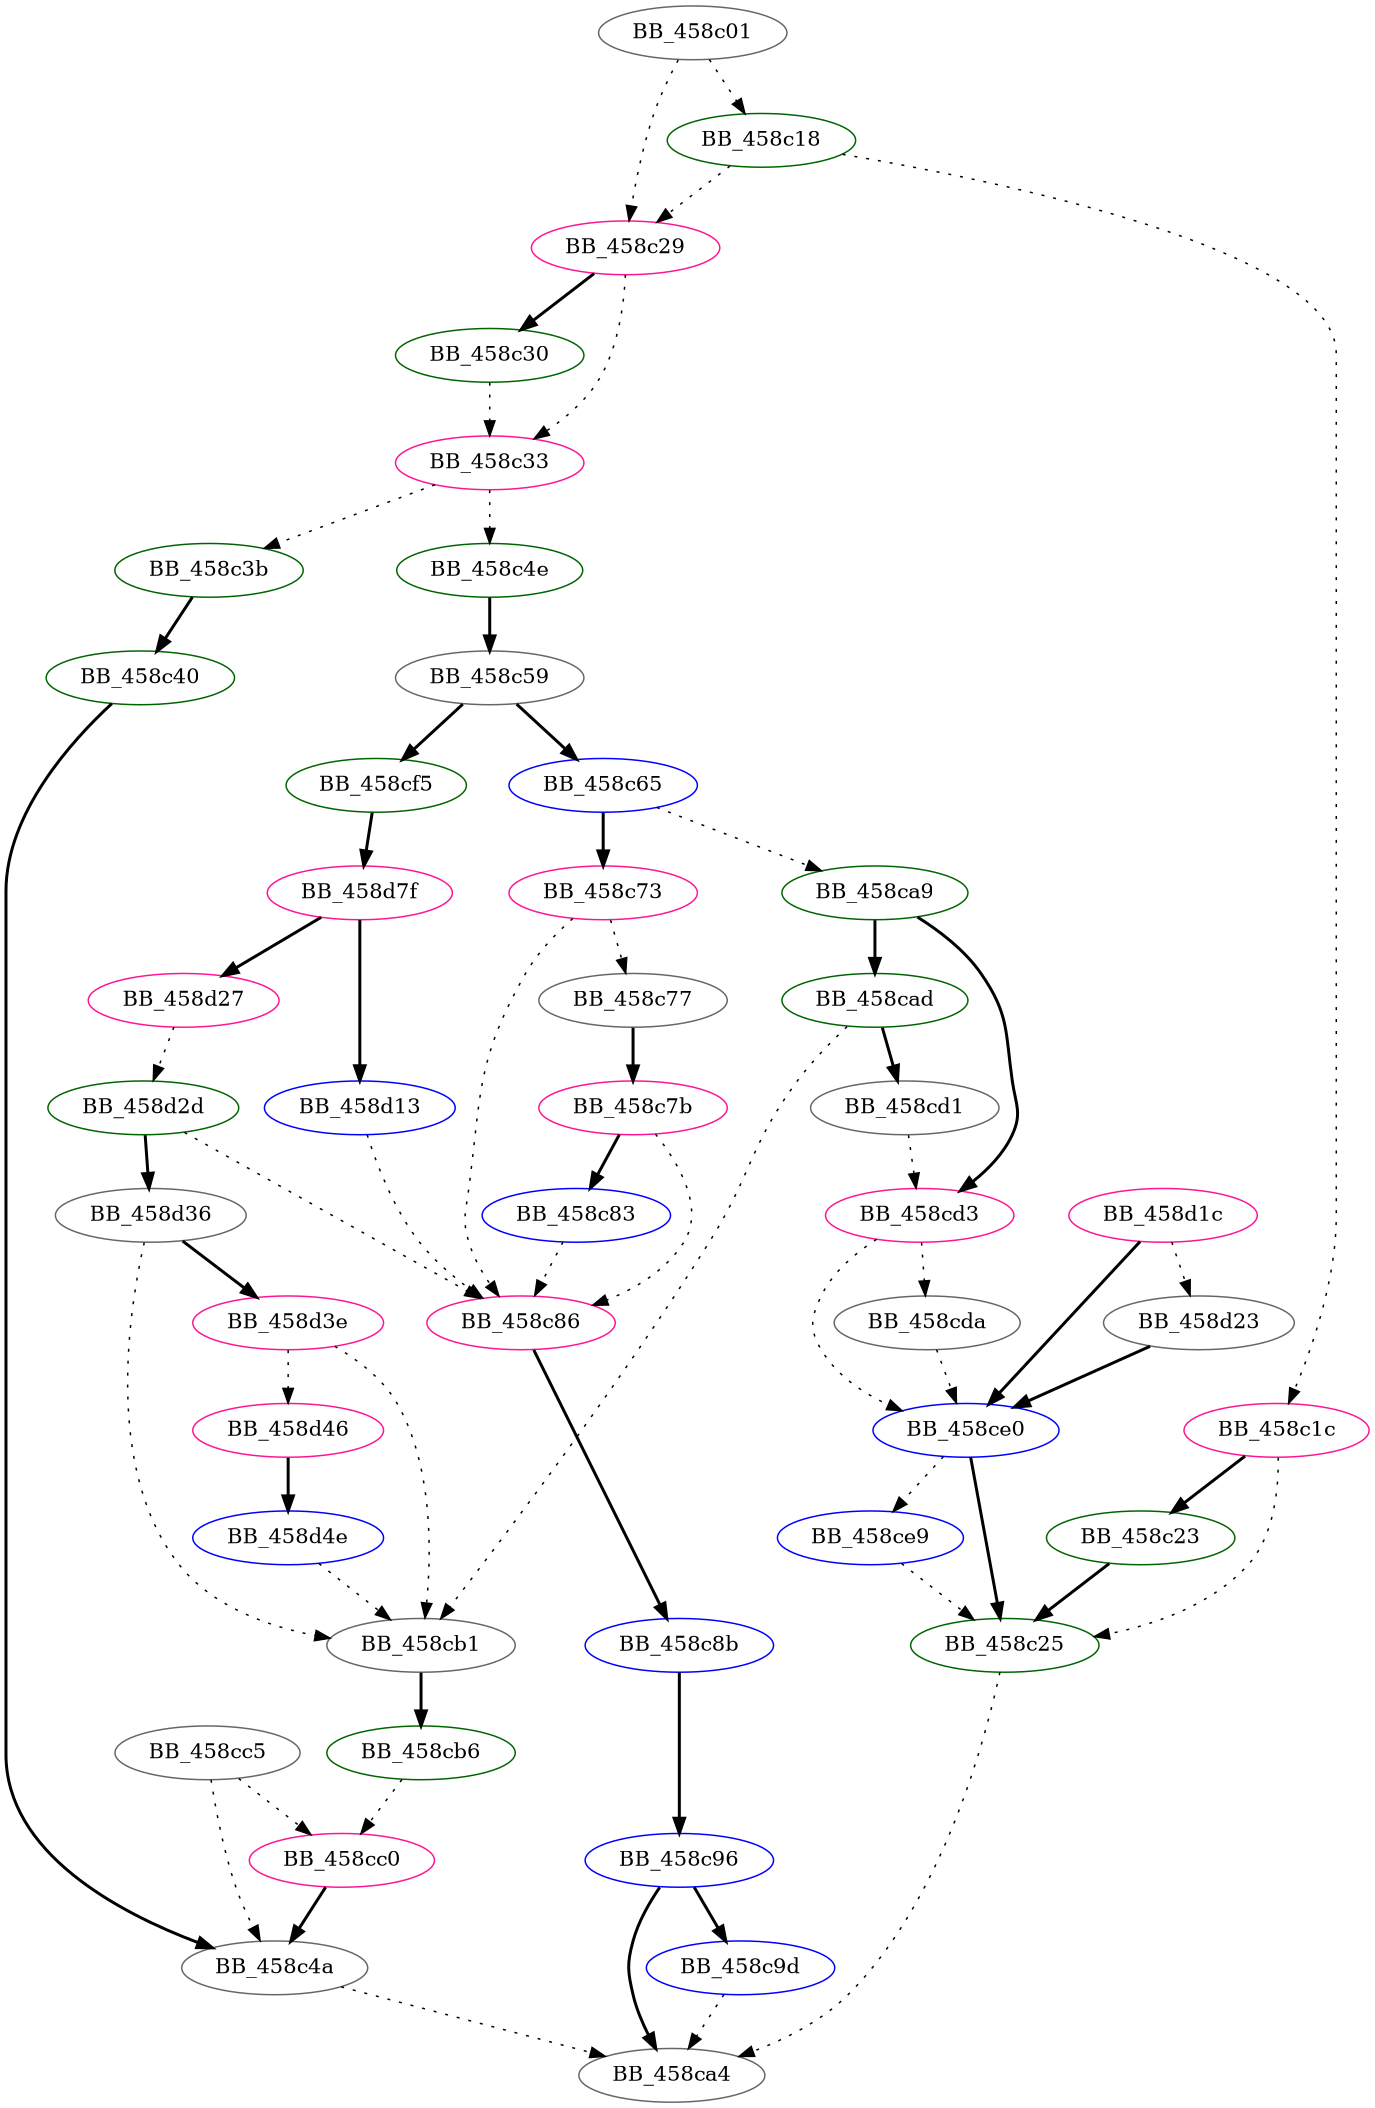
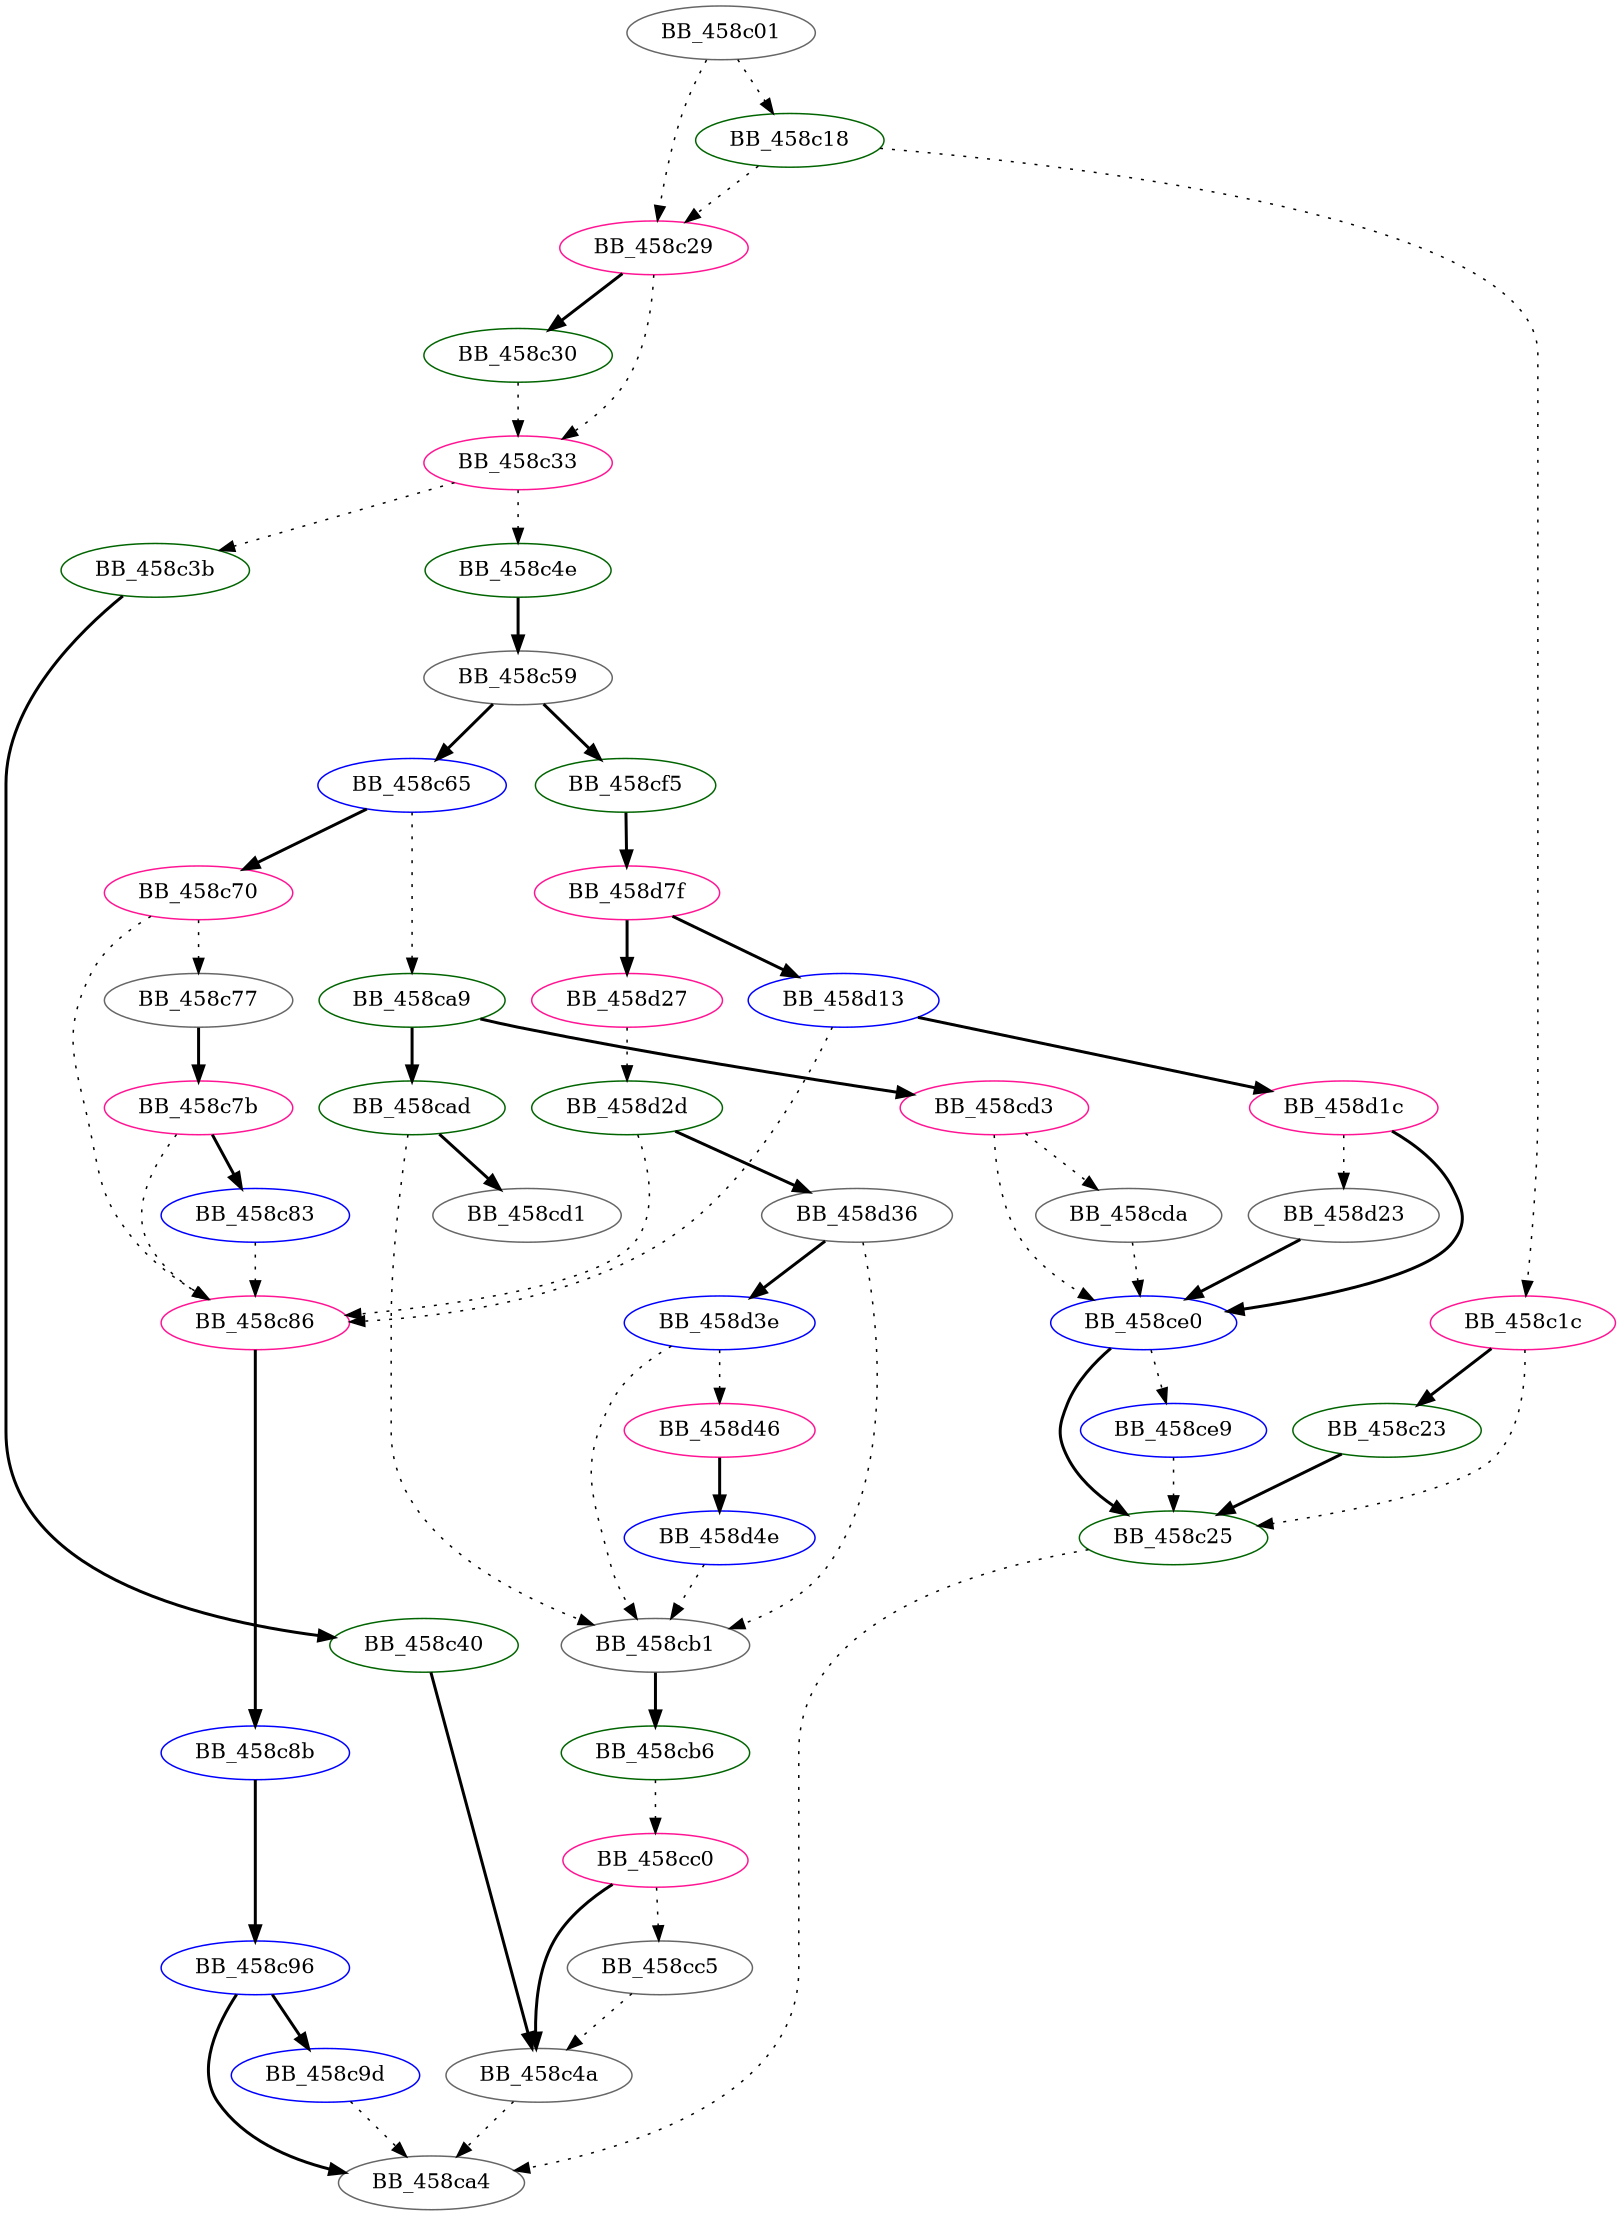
(603, 893) -> (199, 893)
none -> (1087, 1053)
(911, 1154) -> none
(288, 1323) -> (720, 1323)
(269, 1802) -> (657, 1907)
